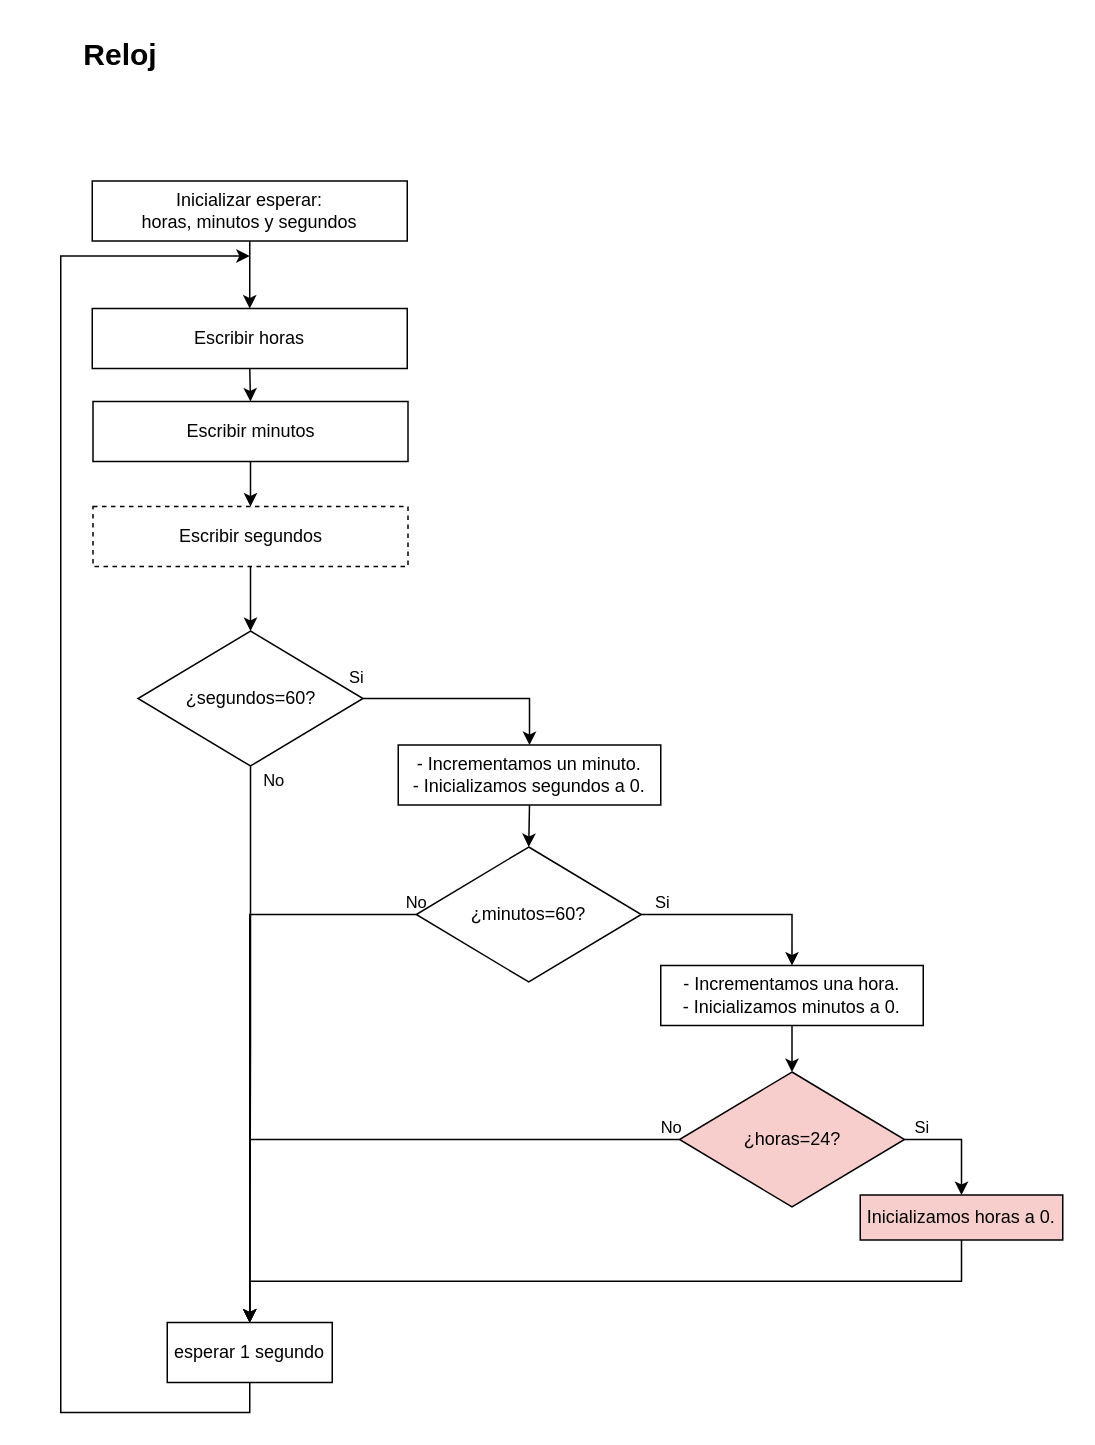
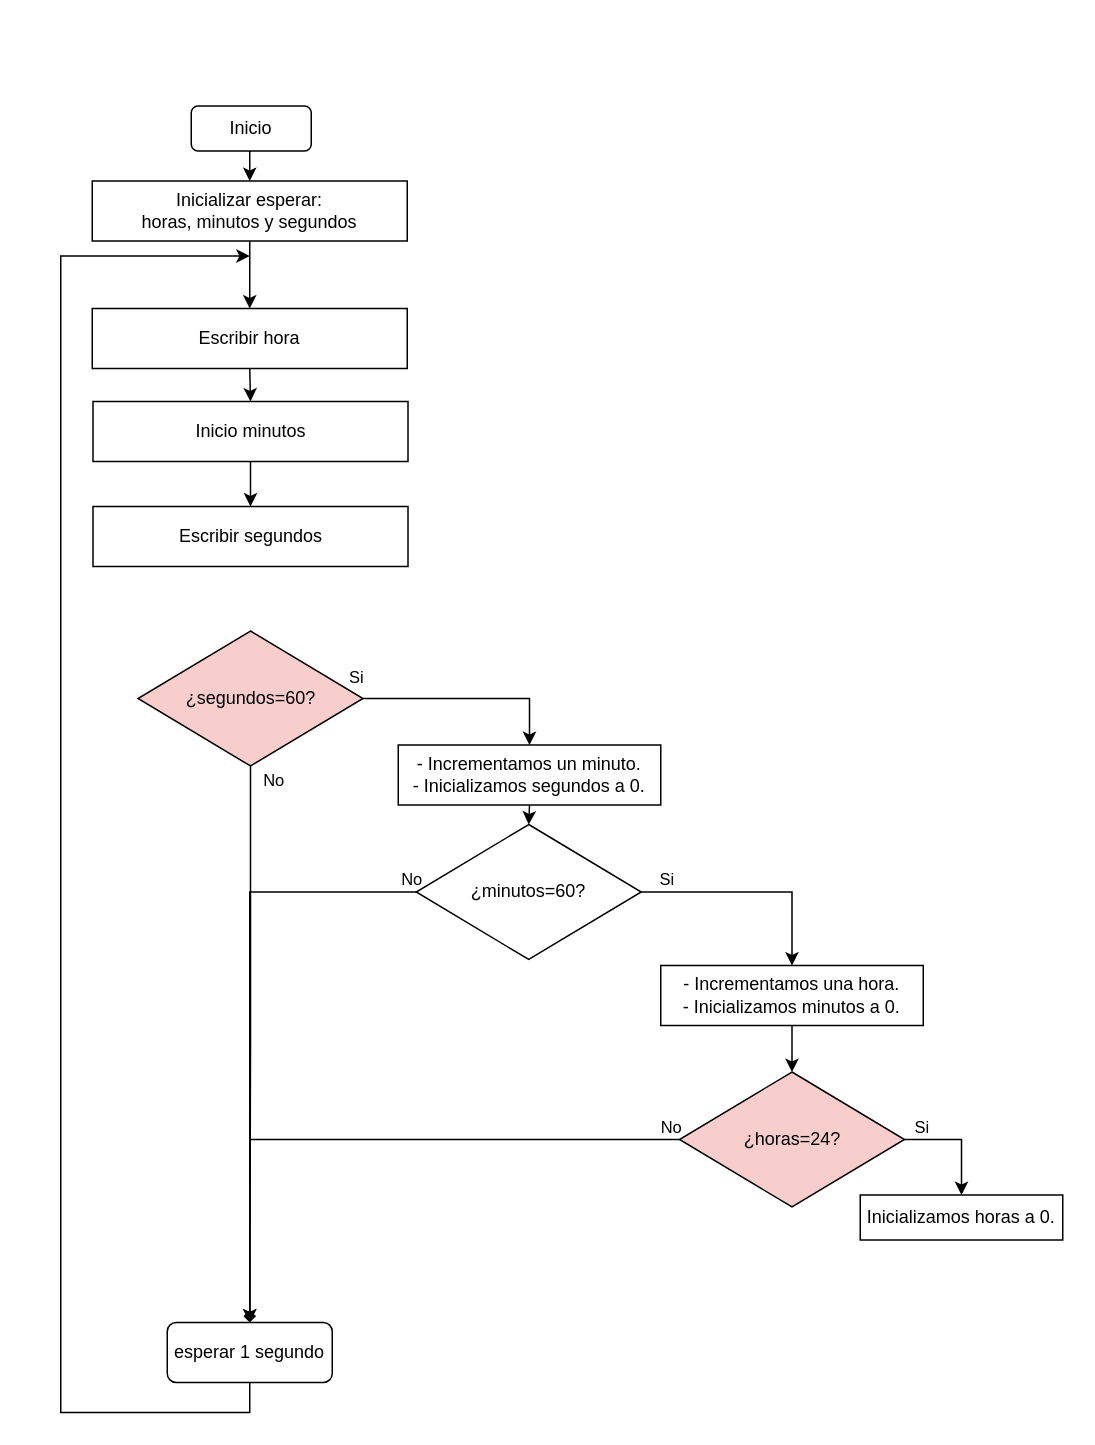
(121, 53) -> none
none -> (251, 128)
none -> (250, 160)
(250, 338) -> (250, 338)
(251, 431) -> (251, 431)
(251, 536) -> (251, 536)
(251, 594) -> none
(251, 698) -> (251, 698)
(251, 766) -> (251, 766)
(529, 914) -> (529, 892)
(962, 1217) -> (962, 1217)
(627, 1281) -> none
(250, 1317) -> (250, 1313)
(250, 1352) -> (250, 1352)
